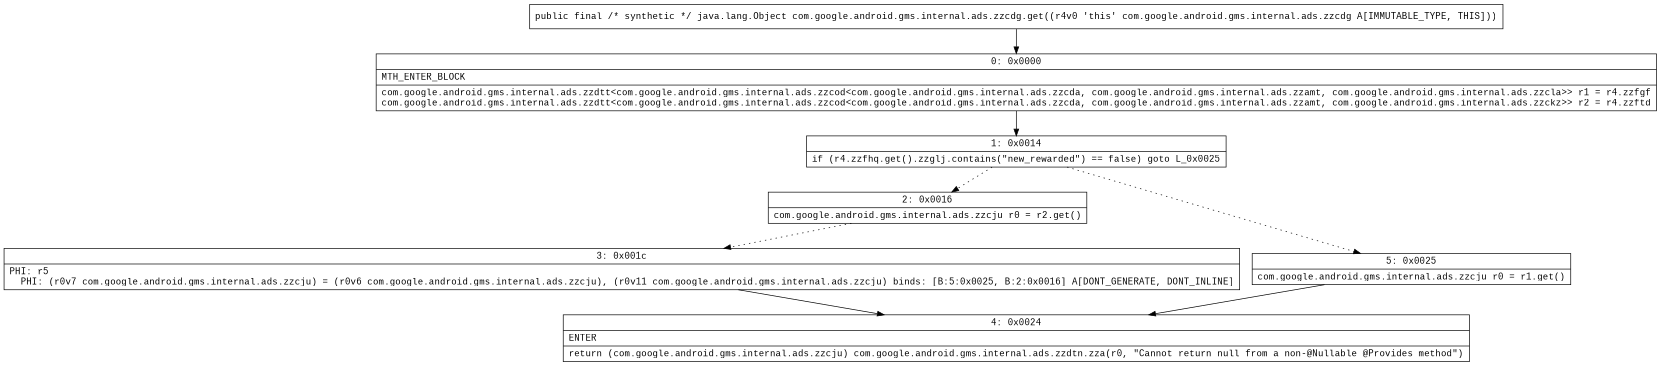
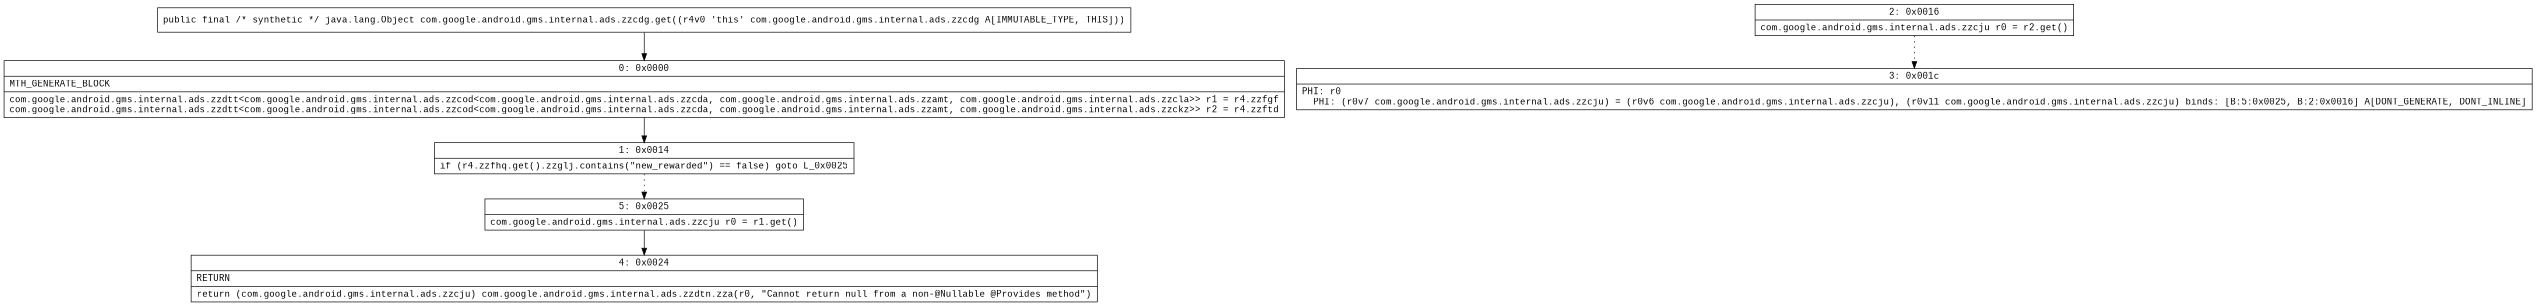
(424, 77) -> (60, 84)
(975, 178) -> none
(32, 271) -> (1325, 91)
(808, 302) -> none
(583, 338) -> (213, 278)
